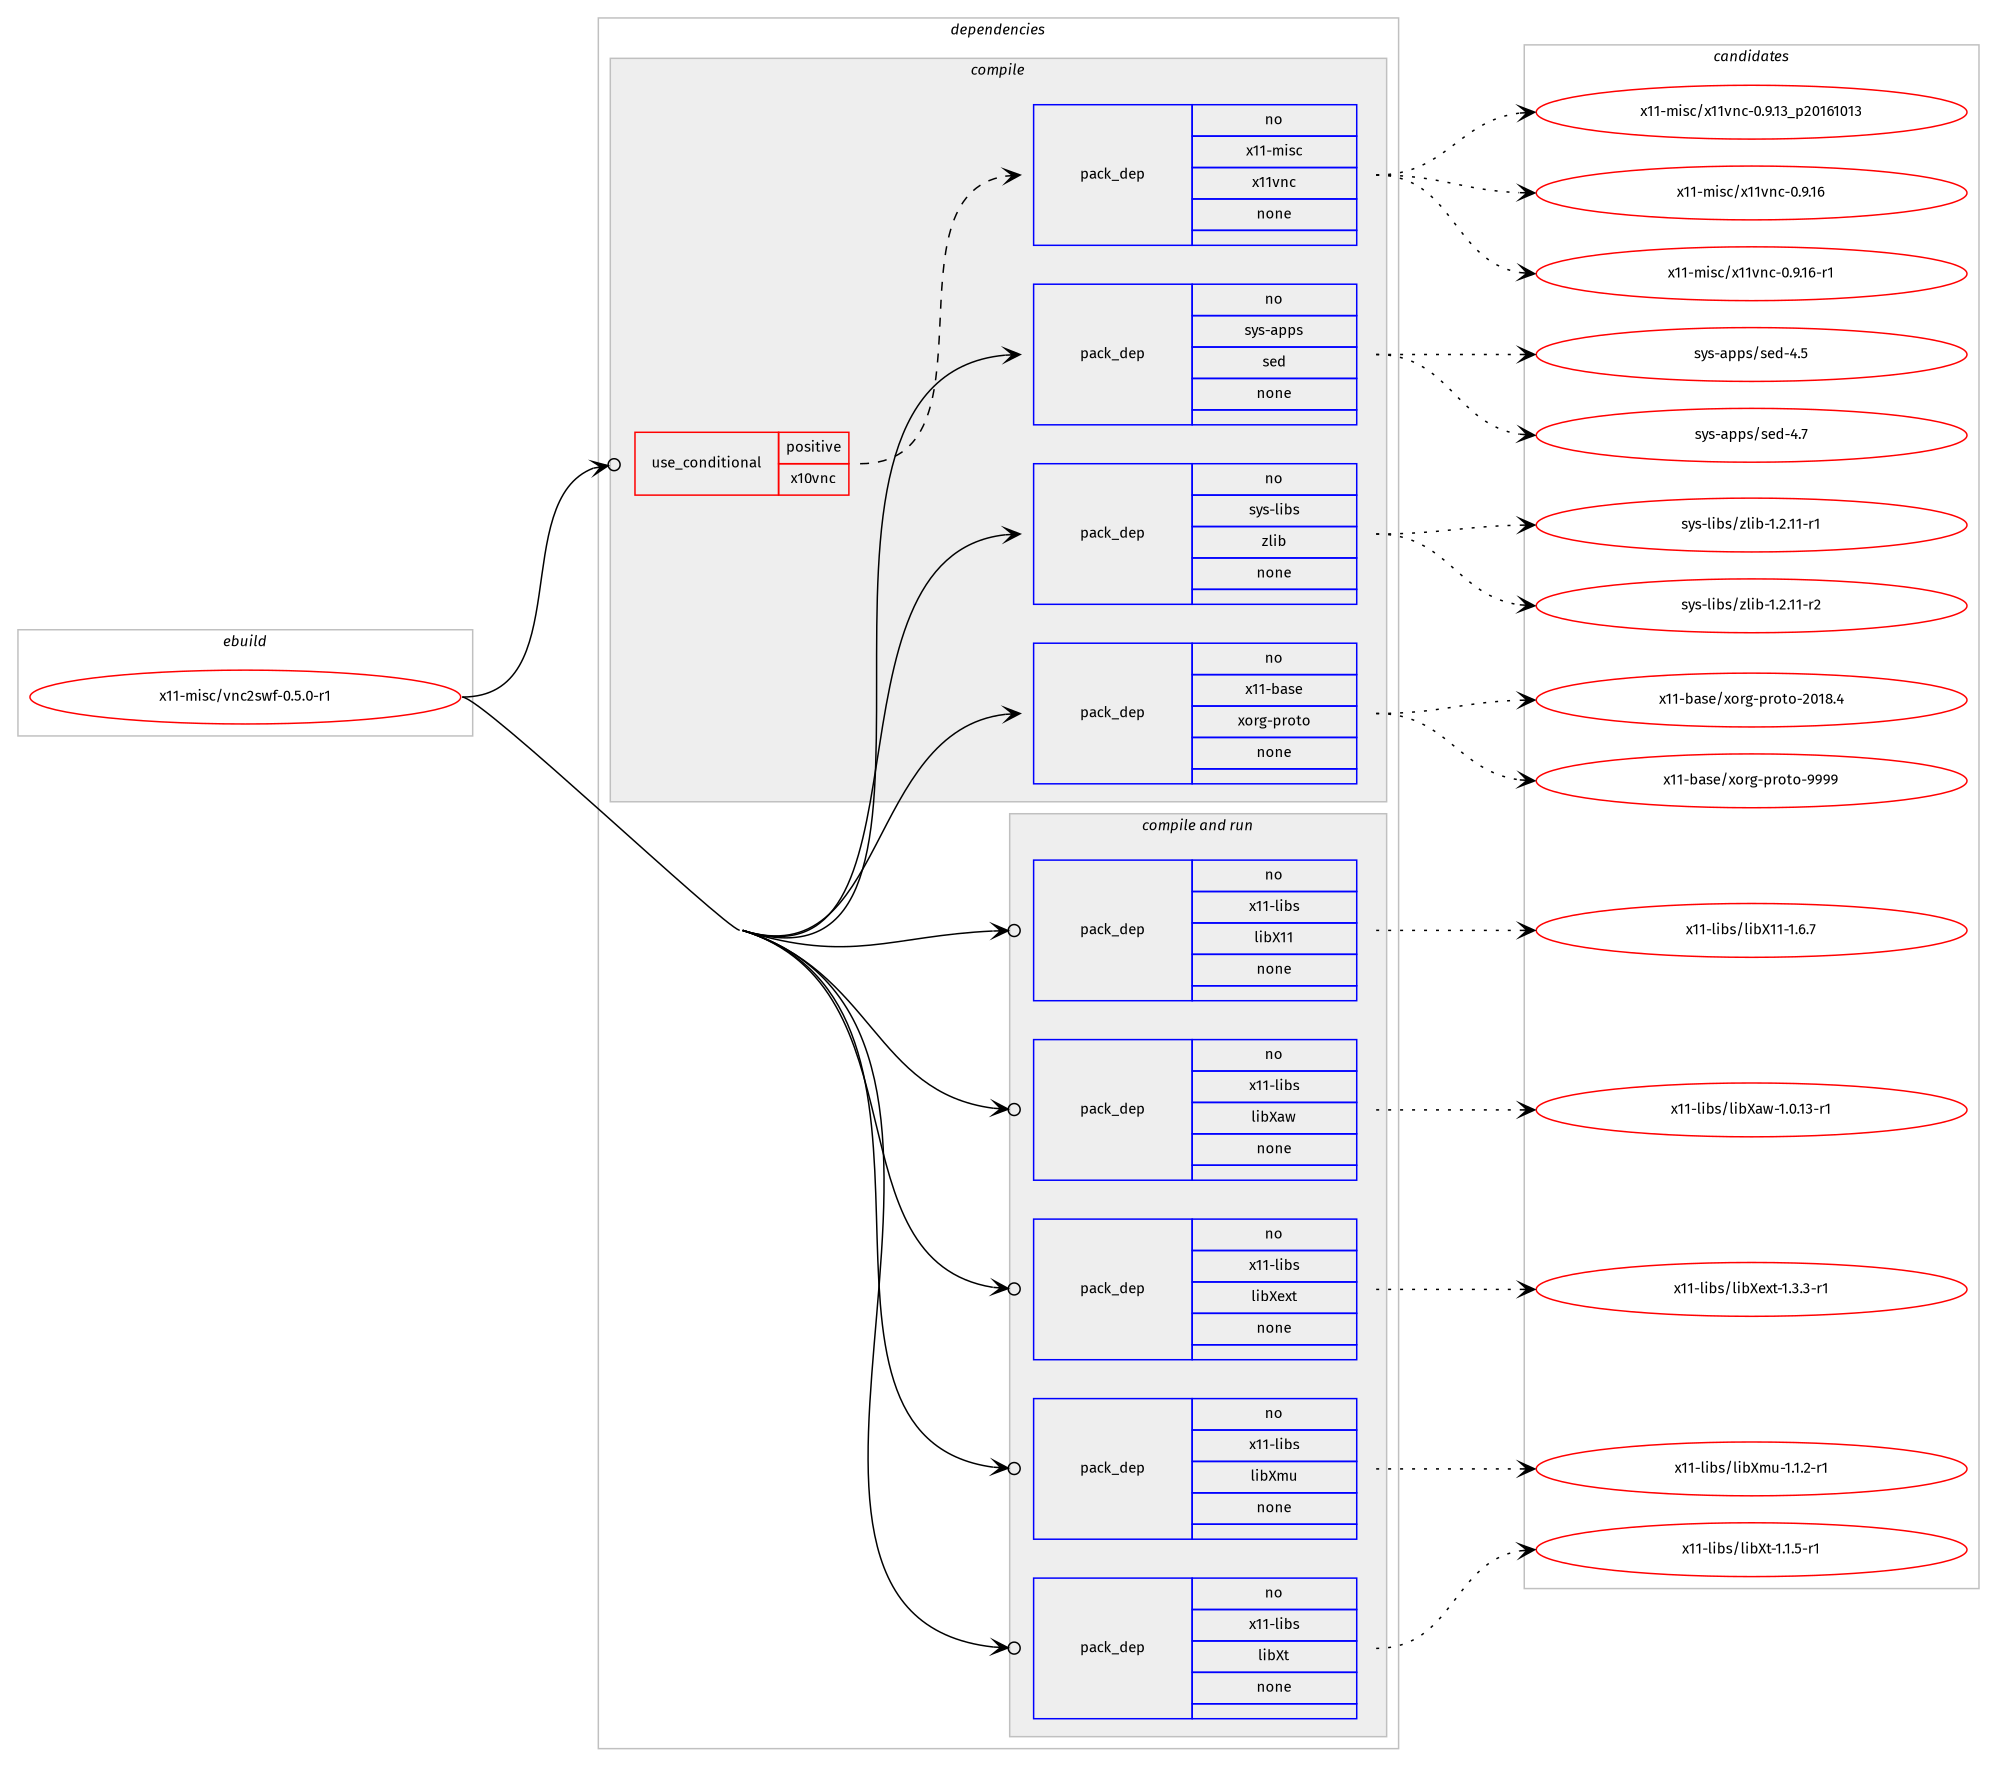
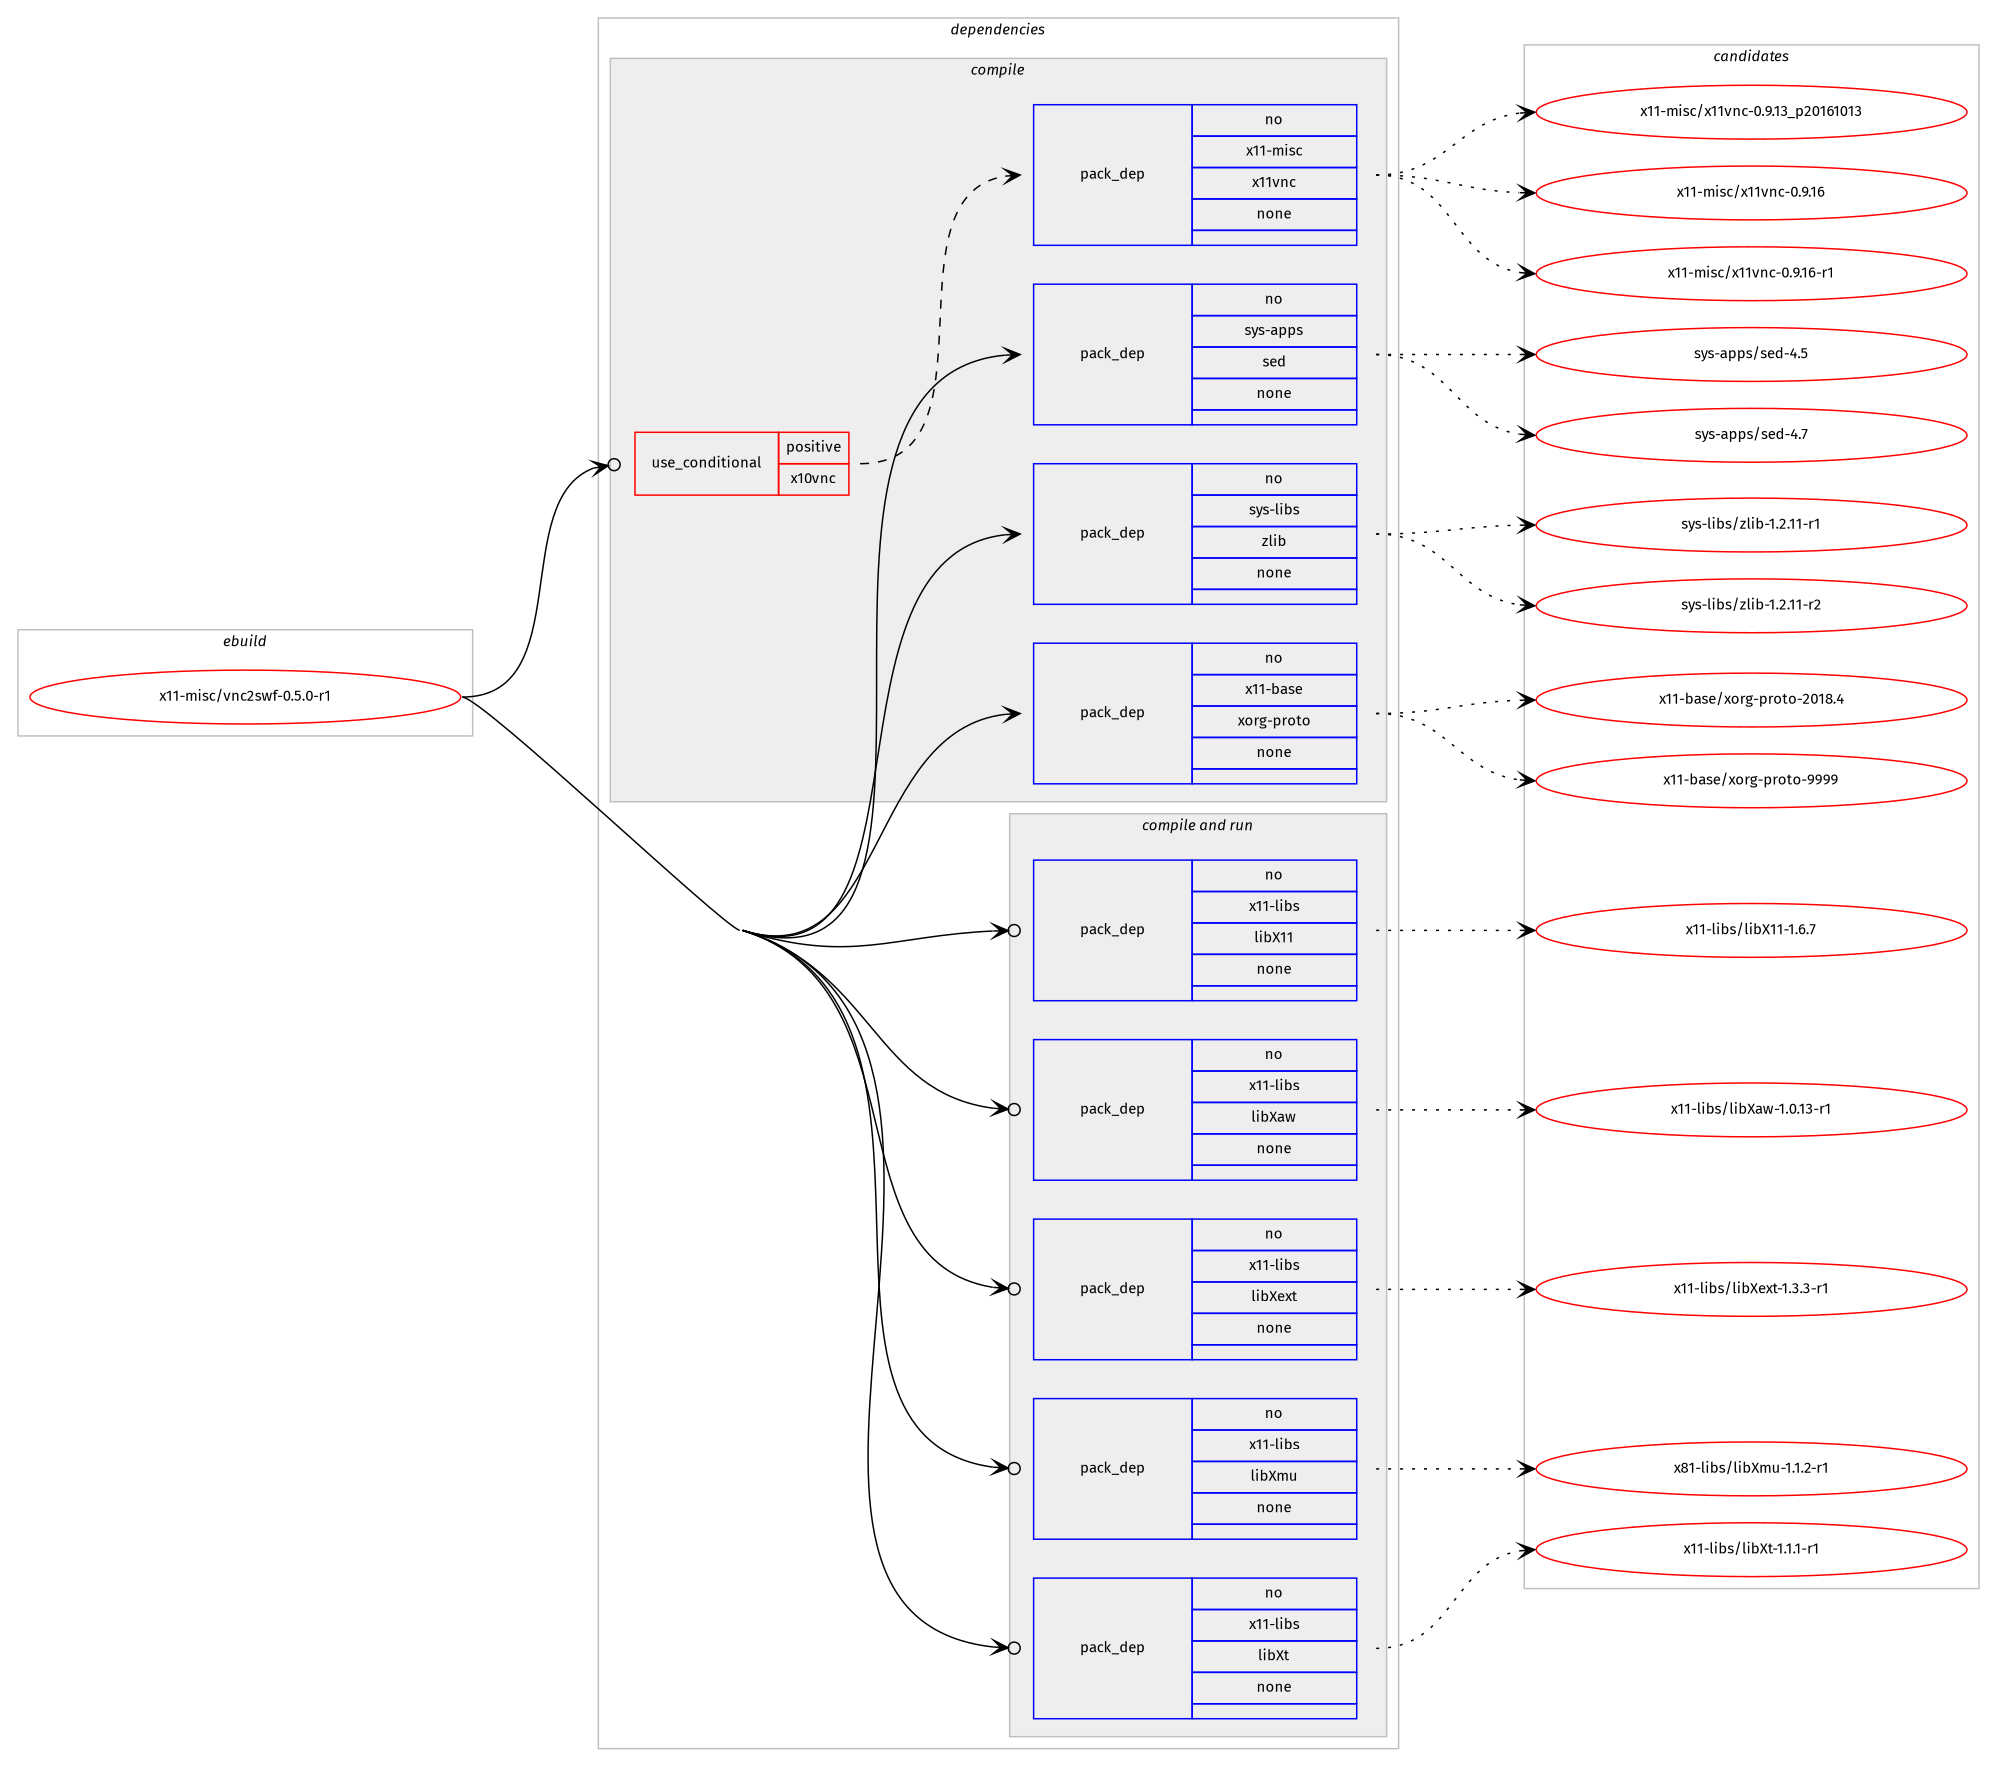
(1752, 1469) -> (1752, 1469)
(1752, 1550) -> (1752, 1550)
